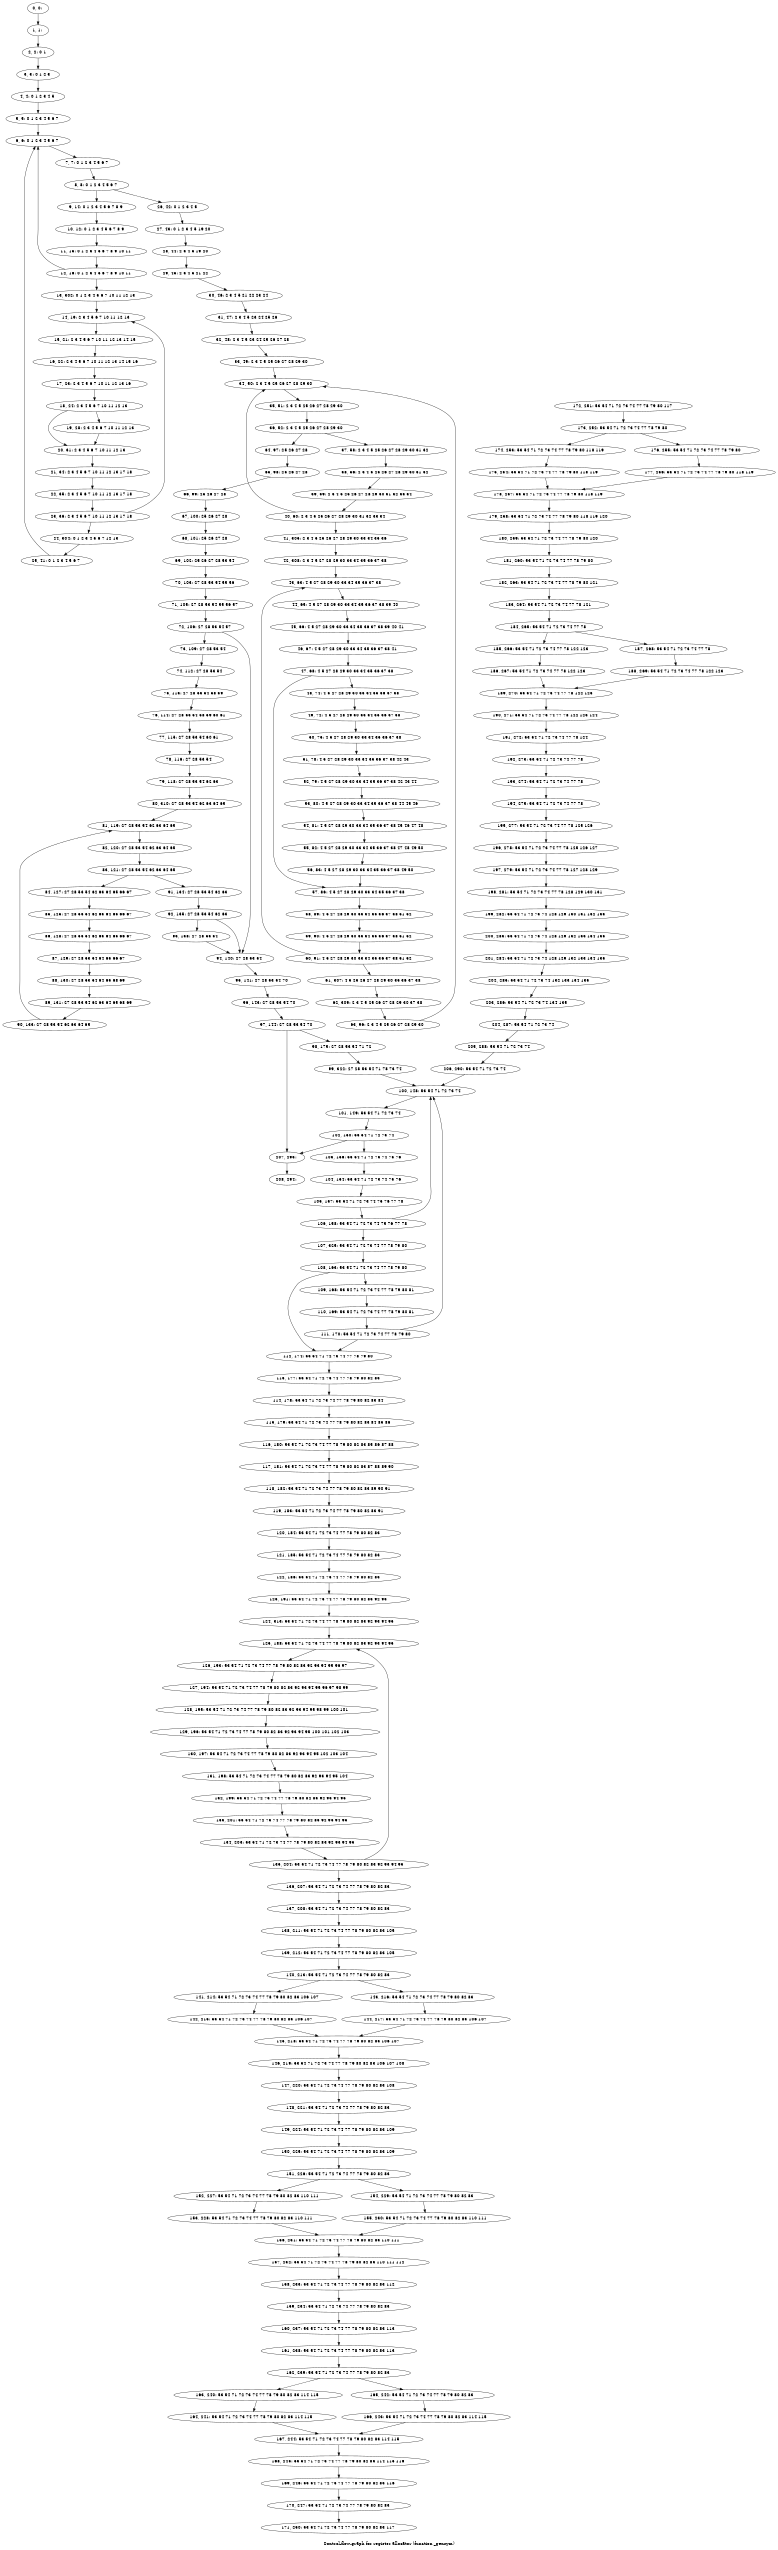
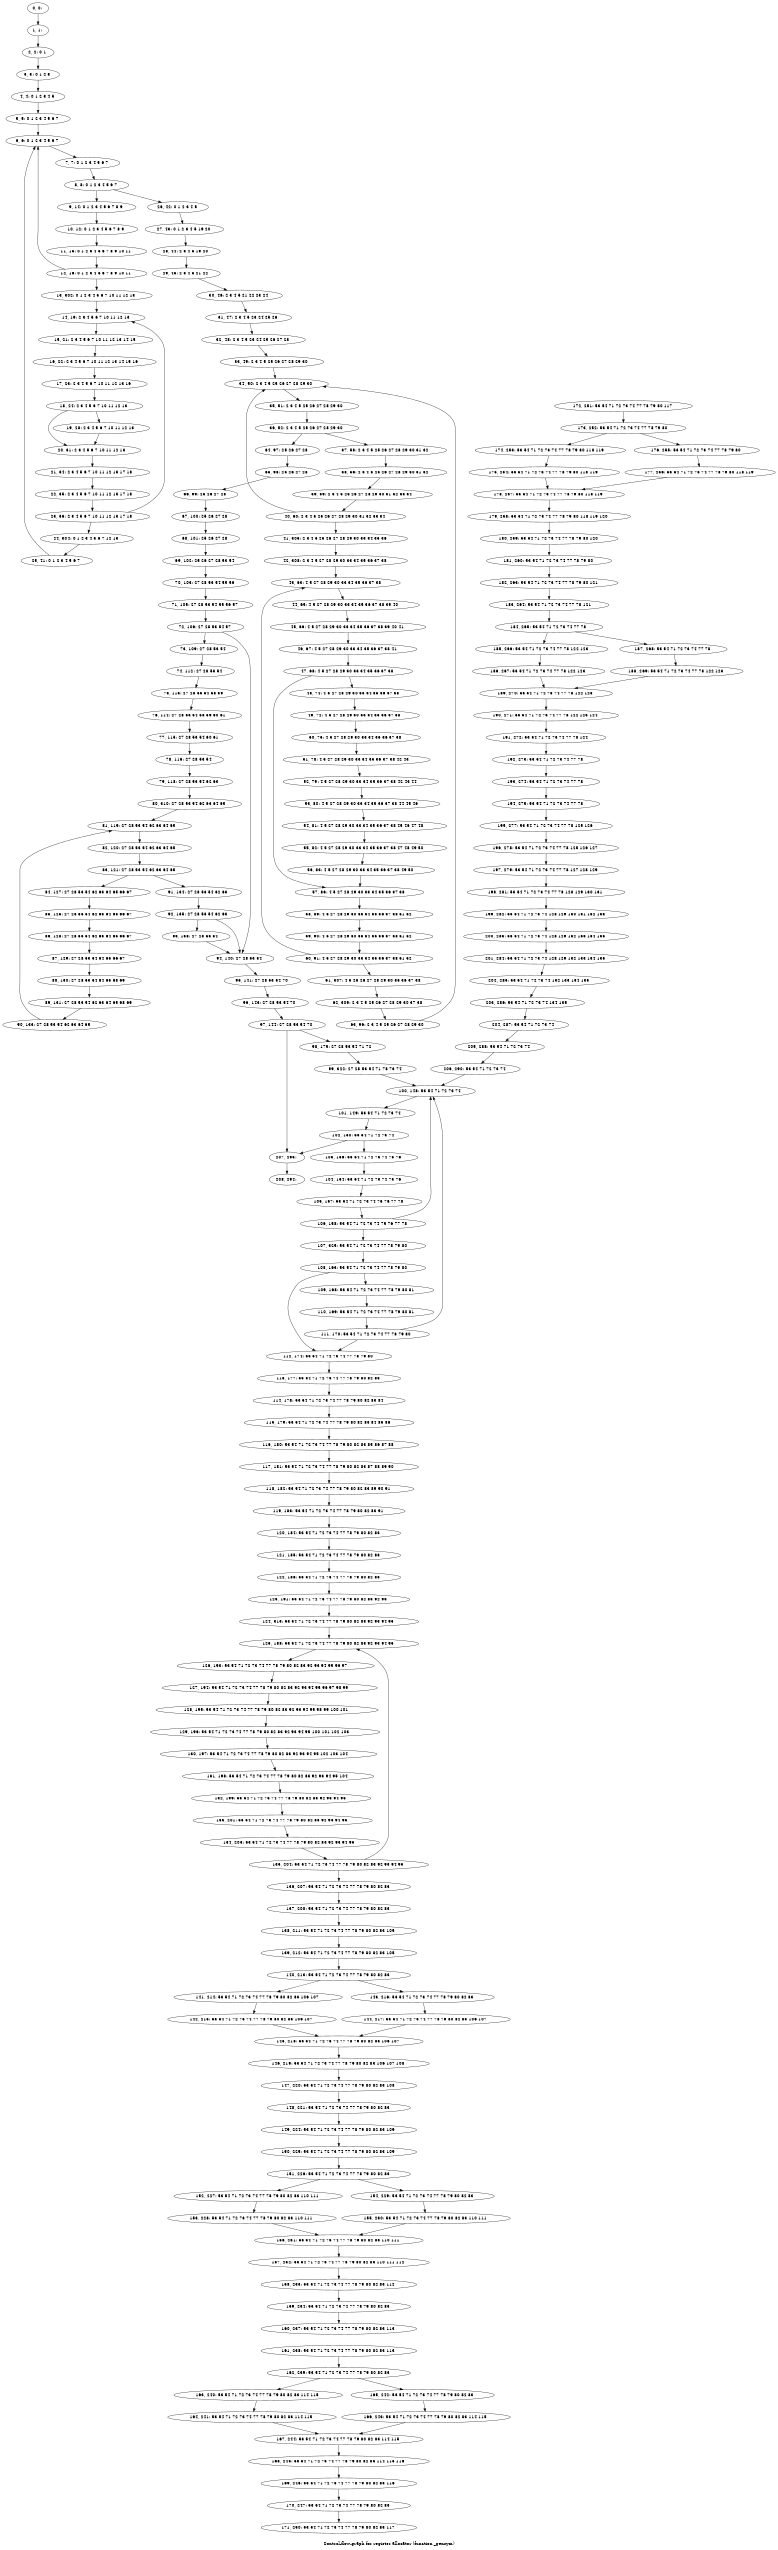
(339, 2338) -> none
